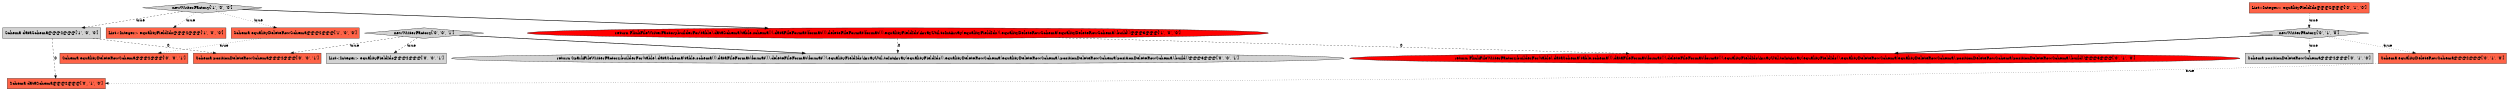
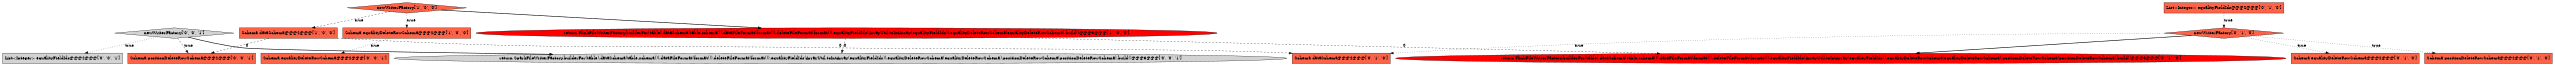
(202, 8) -> (407, 8)
(52, 33) -> (288, 33)
(166, 33) -> none
(2309, 33) -> (2224, 33)
(407, 45) -> (123, 45)
(2309, 58) -> (2488, 58)
(1243, 80) -> (1780, 38)
